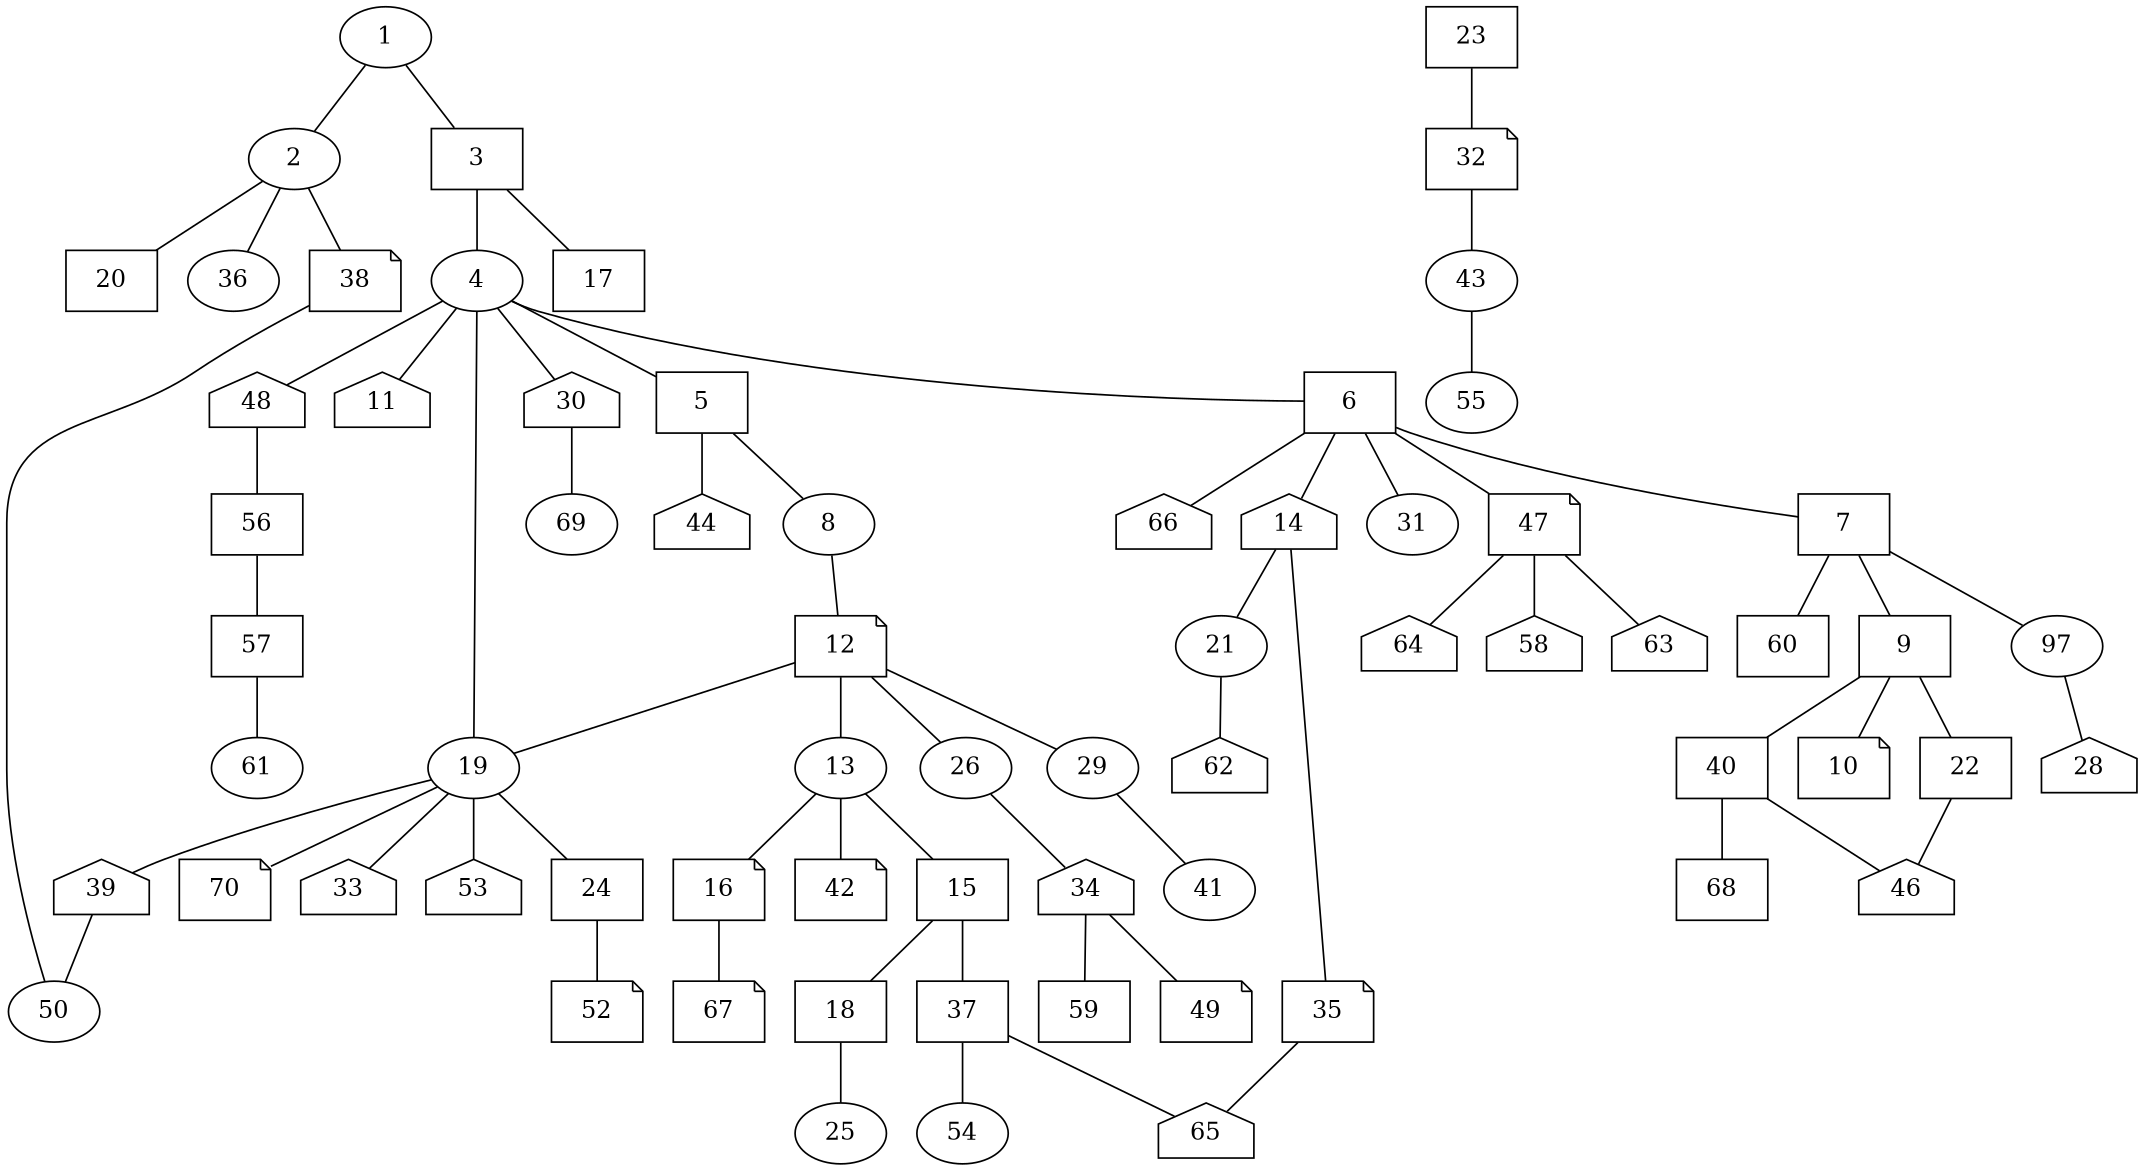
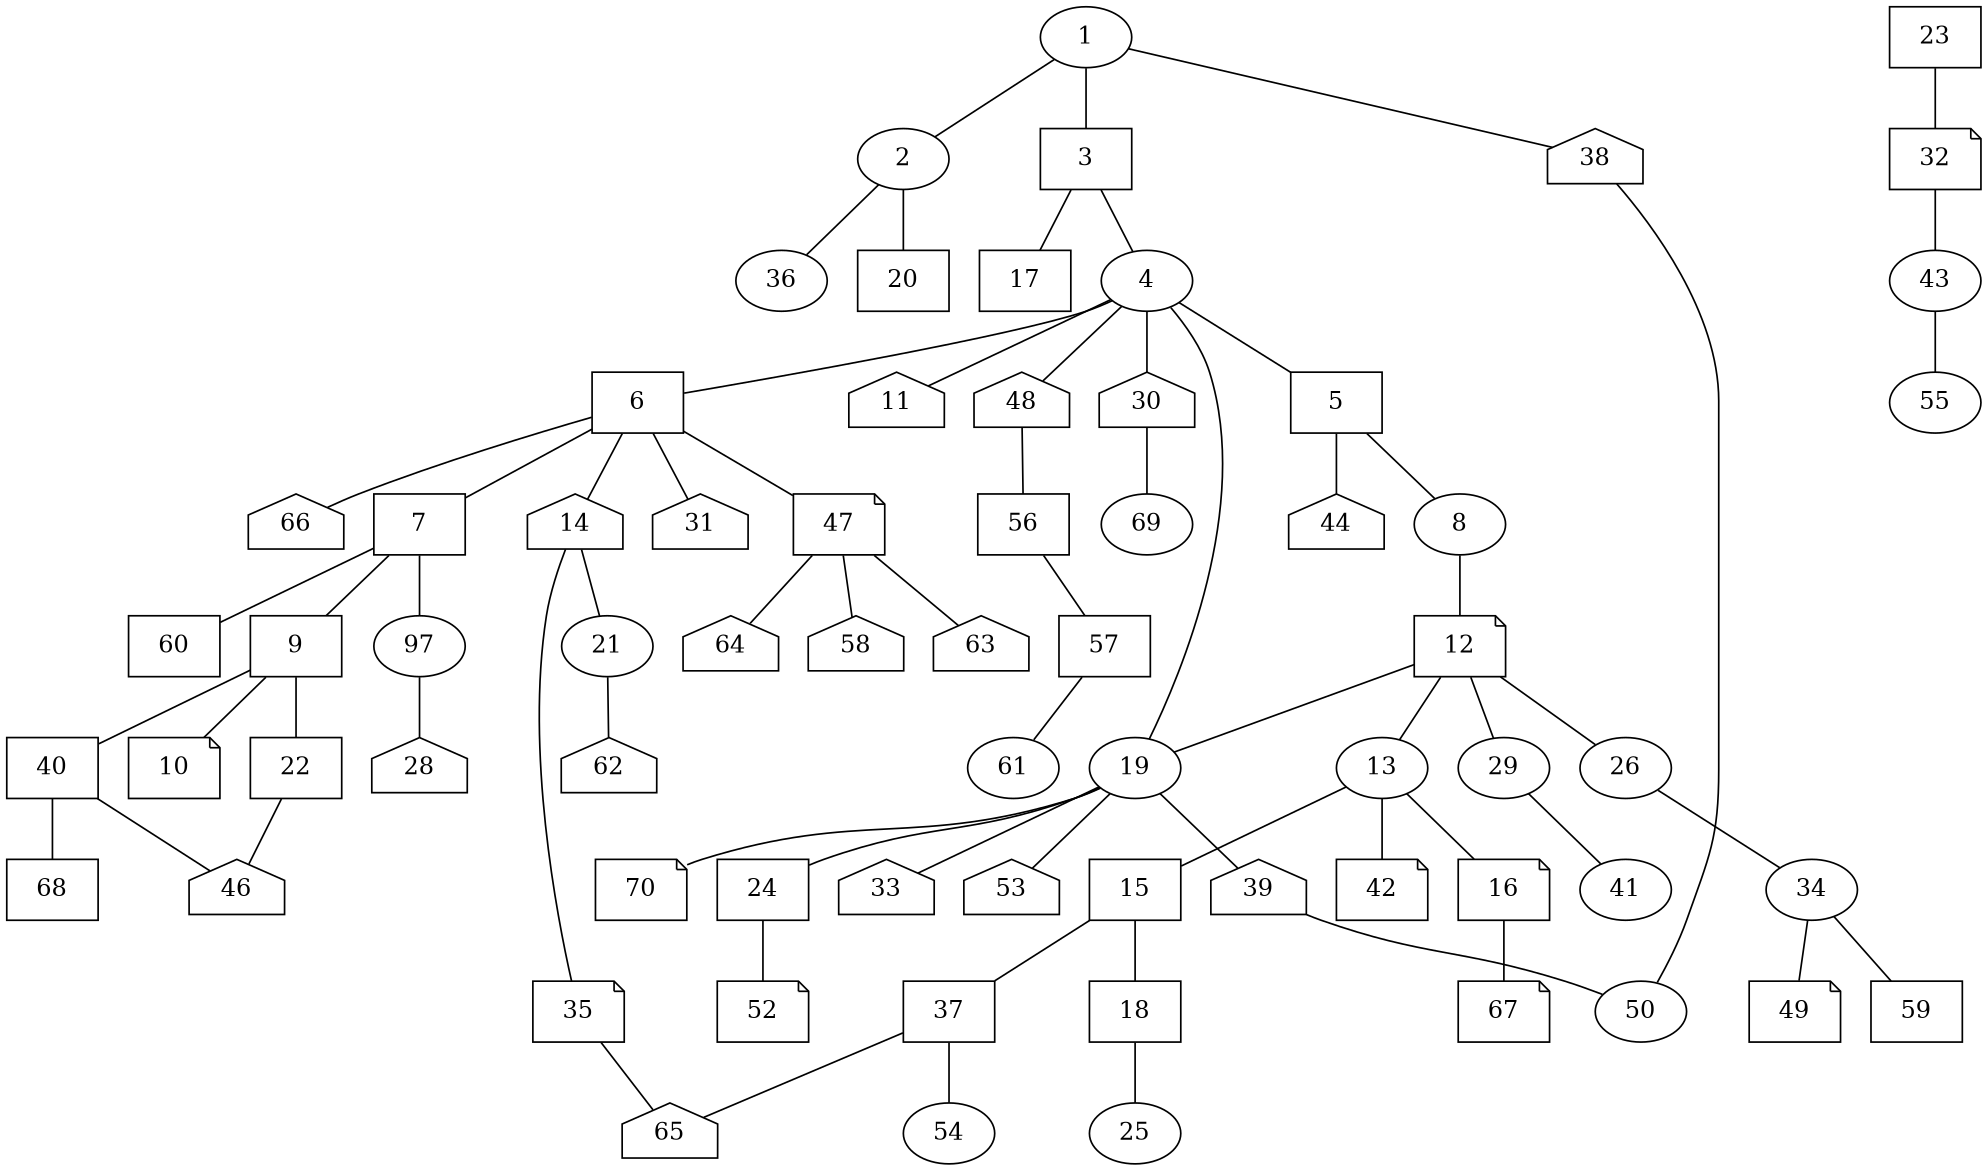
(324, 219) -> (1341, 98)
(355, 281) -> (1595, 159)
(1413, 524) -> (700, 524)
(1086, 890) -> (1812, 890)
